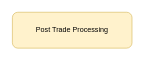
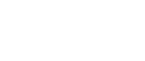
(72, 30) -> none
